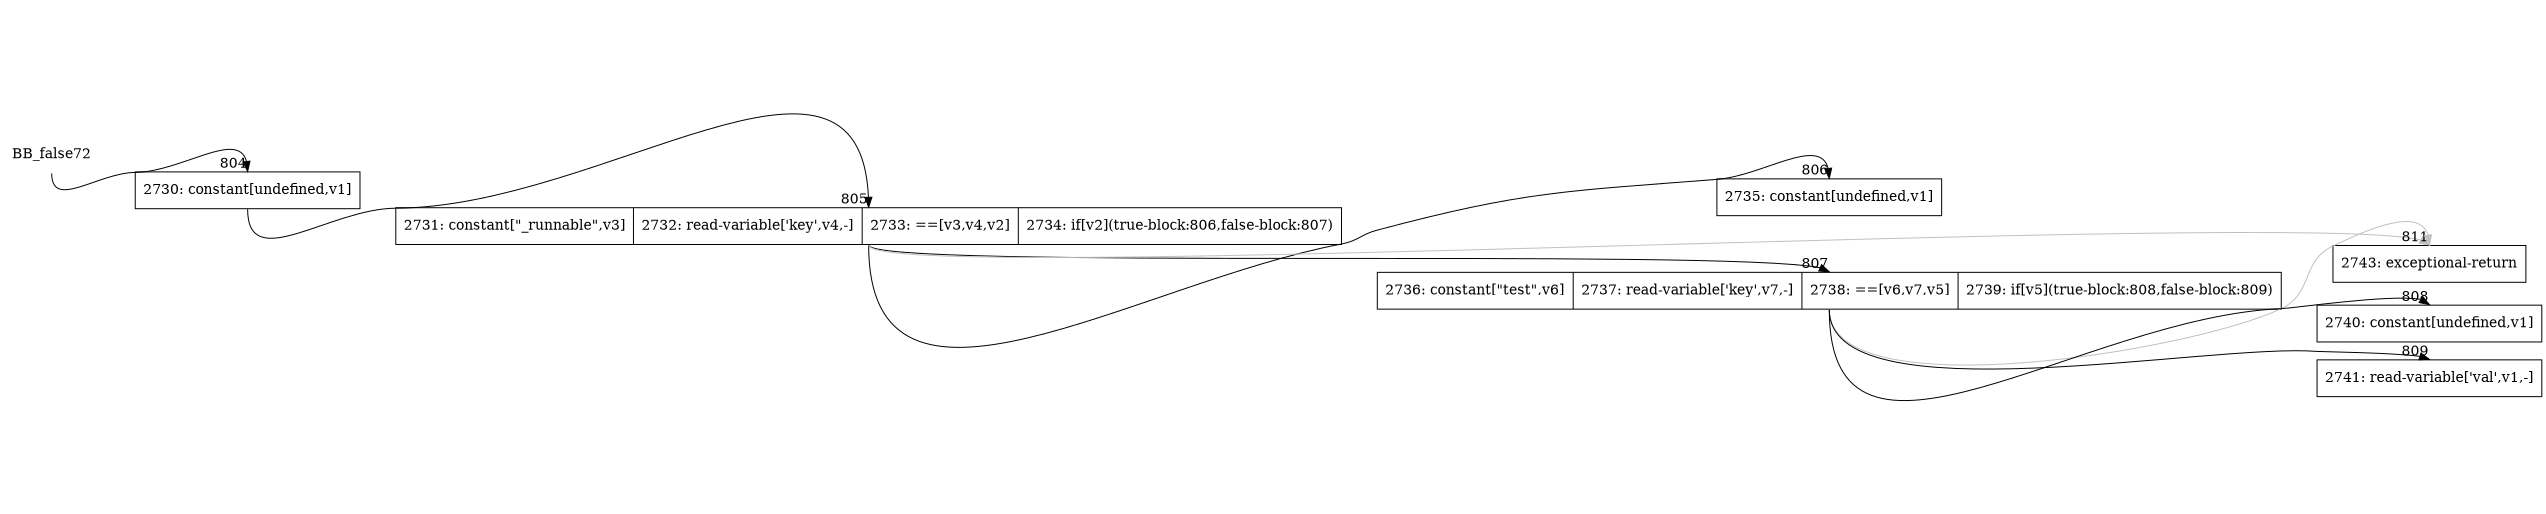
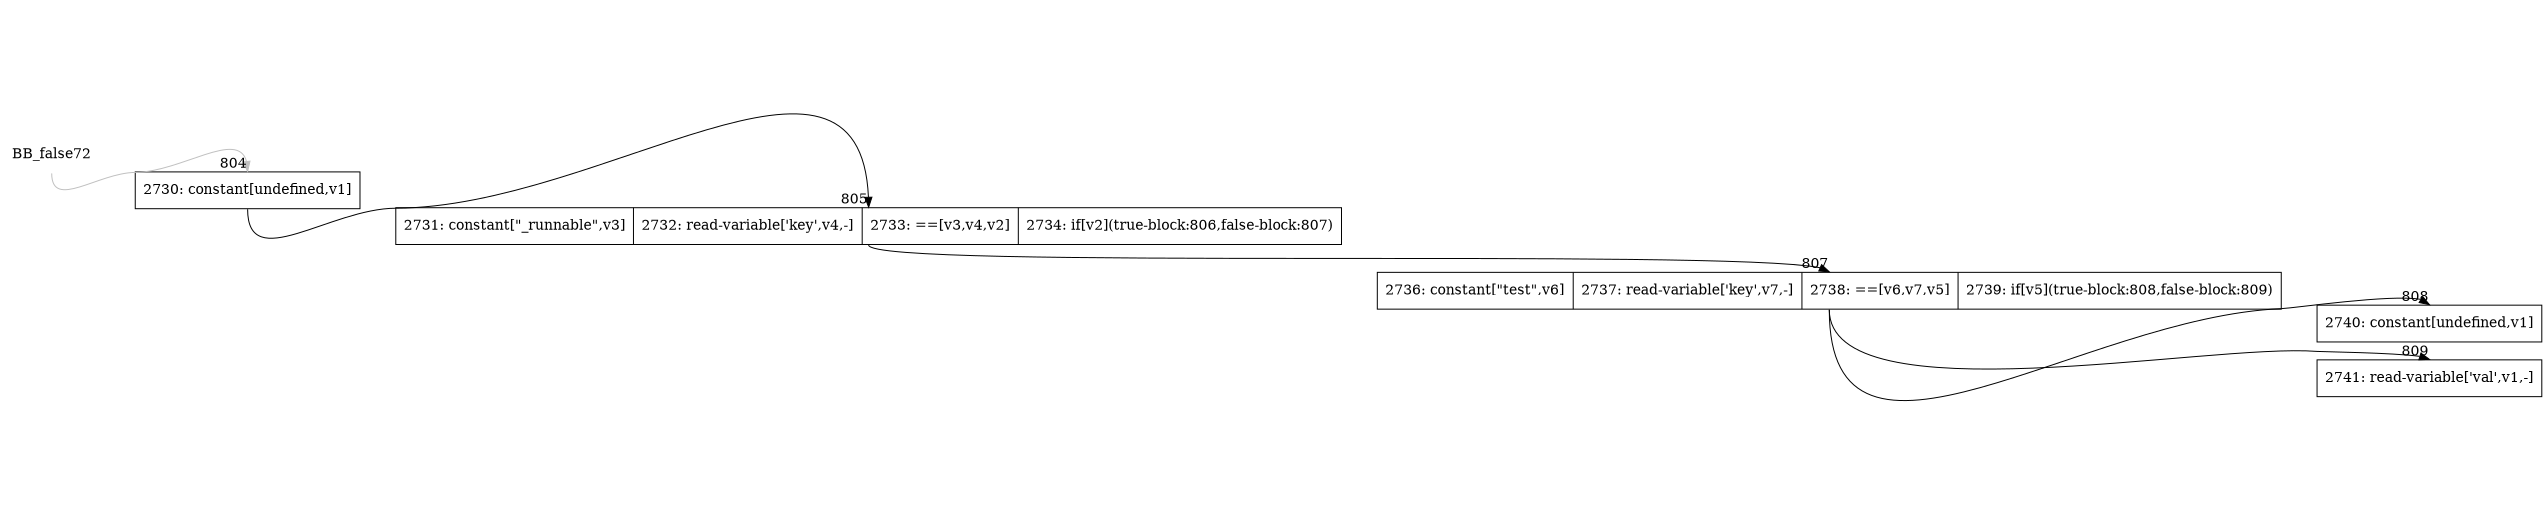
(147, 171) -> (147, 171)
(1829, 197) -> none
(2429, 264) -> none
